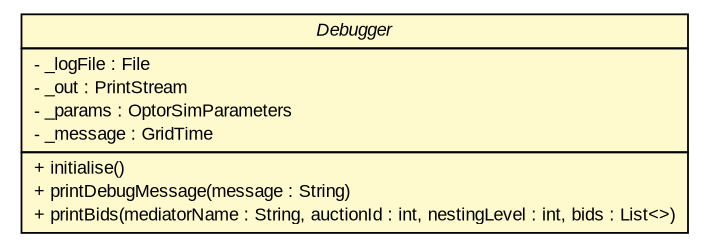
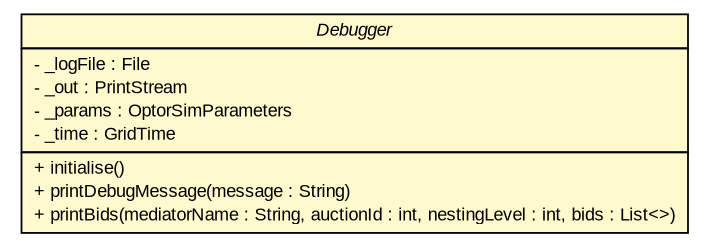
(124, 134) -> (105, 134)
